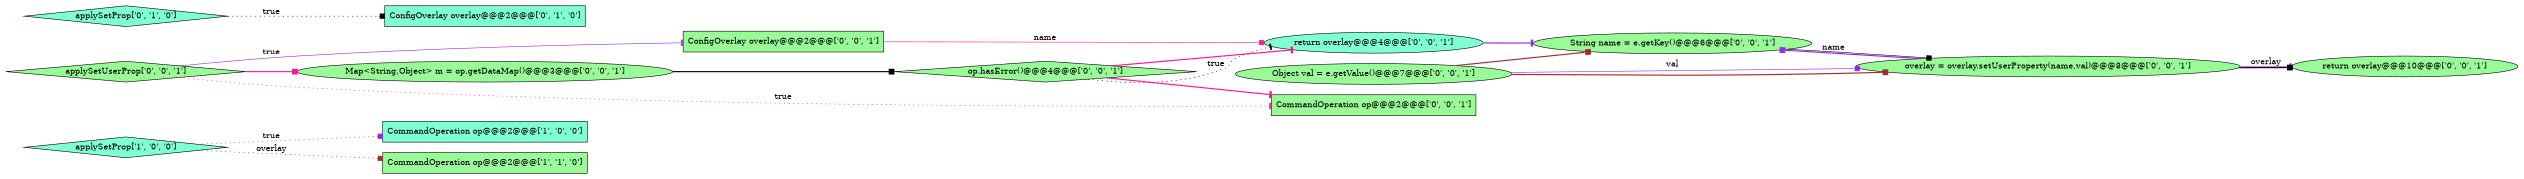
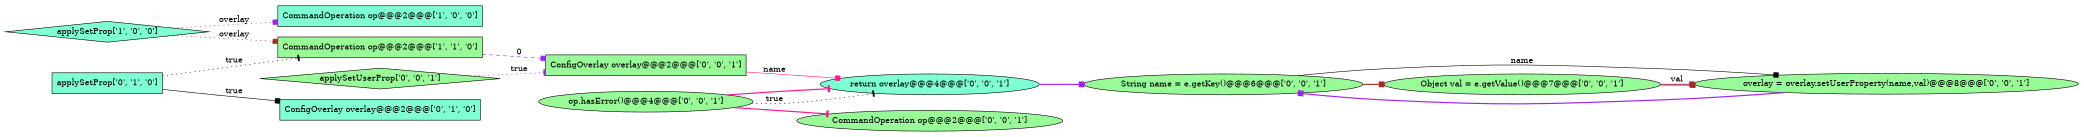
(126, 16) -> (107, 83)
(303, 16) -> (218, 95)
(1507, 43) -> (1059, 84)
(430, 50) -> (506, 74)
none -> (511, 56)
(1520, 59) -> (1370, 84)
(2405, 66) -> none
none -> (230, 67)
(485, 72) -> none
(1045, 72) -> (646, 102)
(723, 102) -> none
(1374, 105) -> (930, 121)
(272, 136) -> (234, 20)
